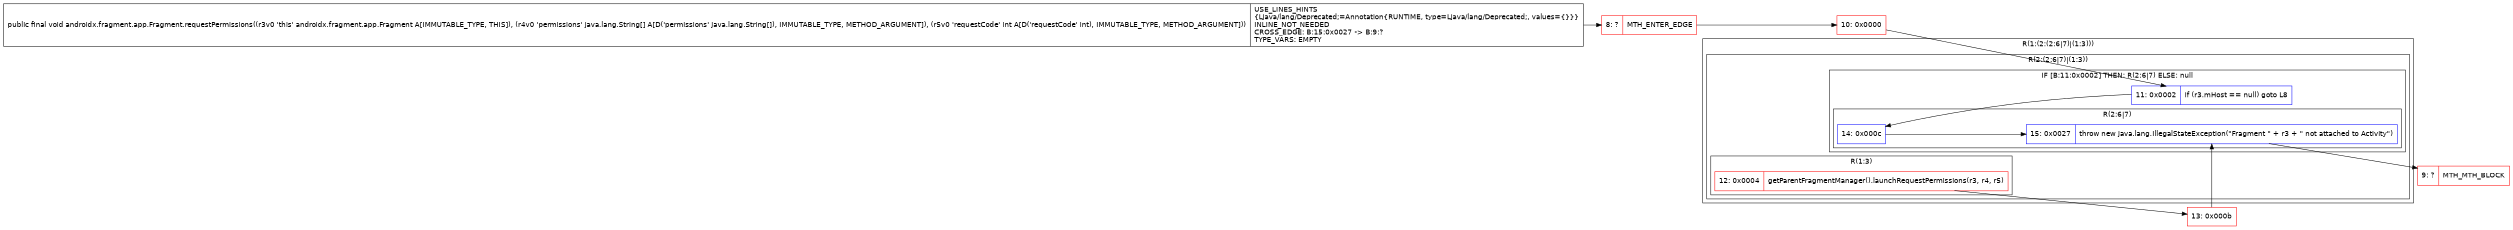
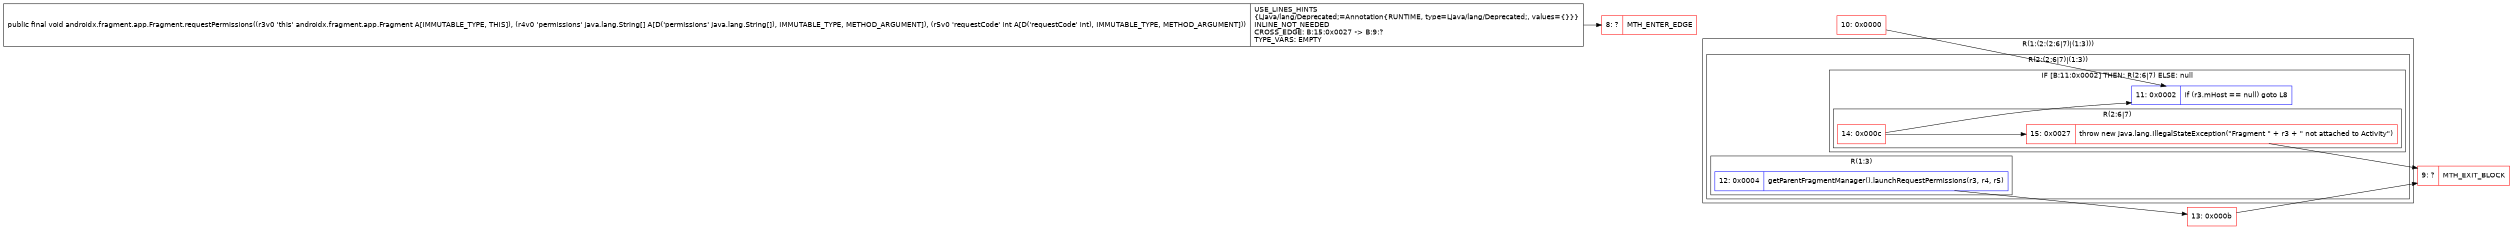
(1764, 25) -> none
(2010, 104) -> (2005, 114)
(1861, 134) -> (1861, 134)
(2212, 134) -> (2212, 134)
(2474, 175) -> (2474, 175)
(2212, 178) -> (2342, 195)
(1861, 181) -> (1861, 181)
